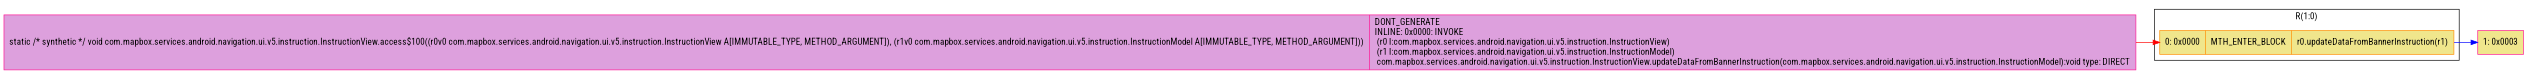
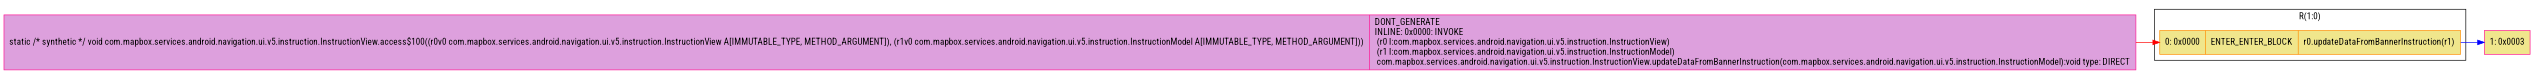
(2249, 42) -> (2252, 42)
